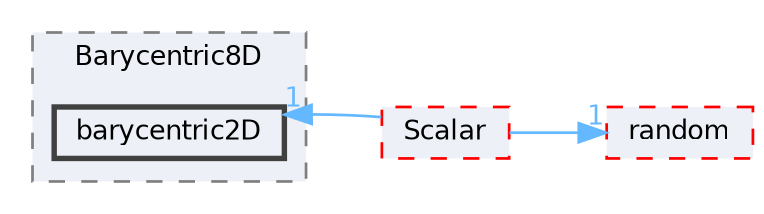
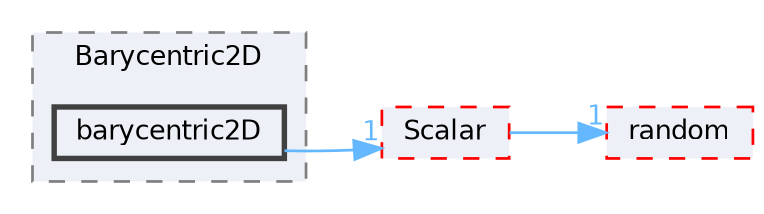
(169, 58) -> (169, 58)
(347, 115) -> (322, 151)
